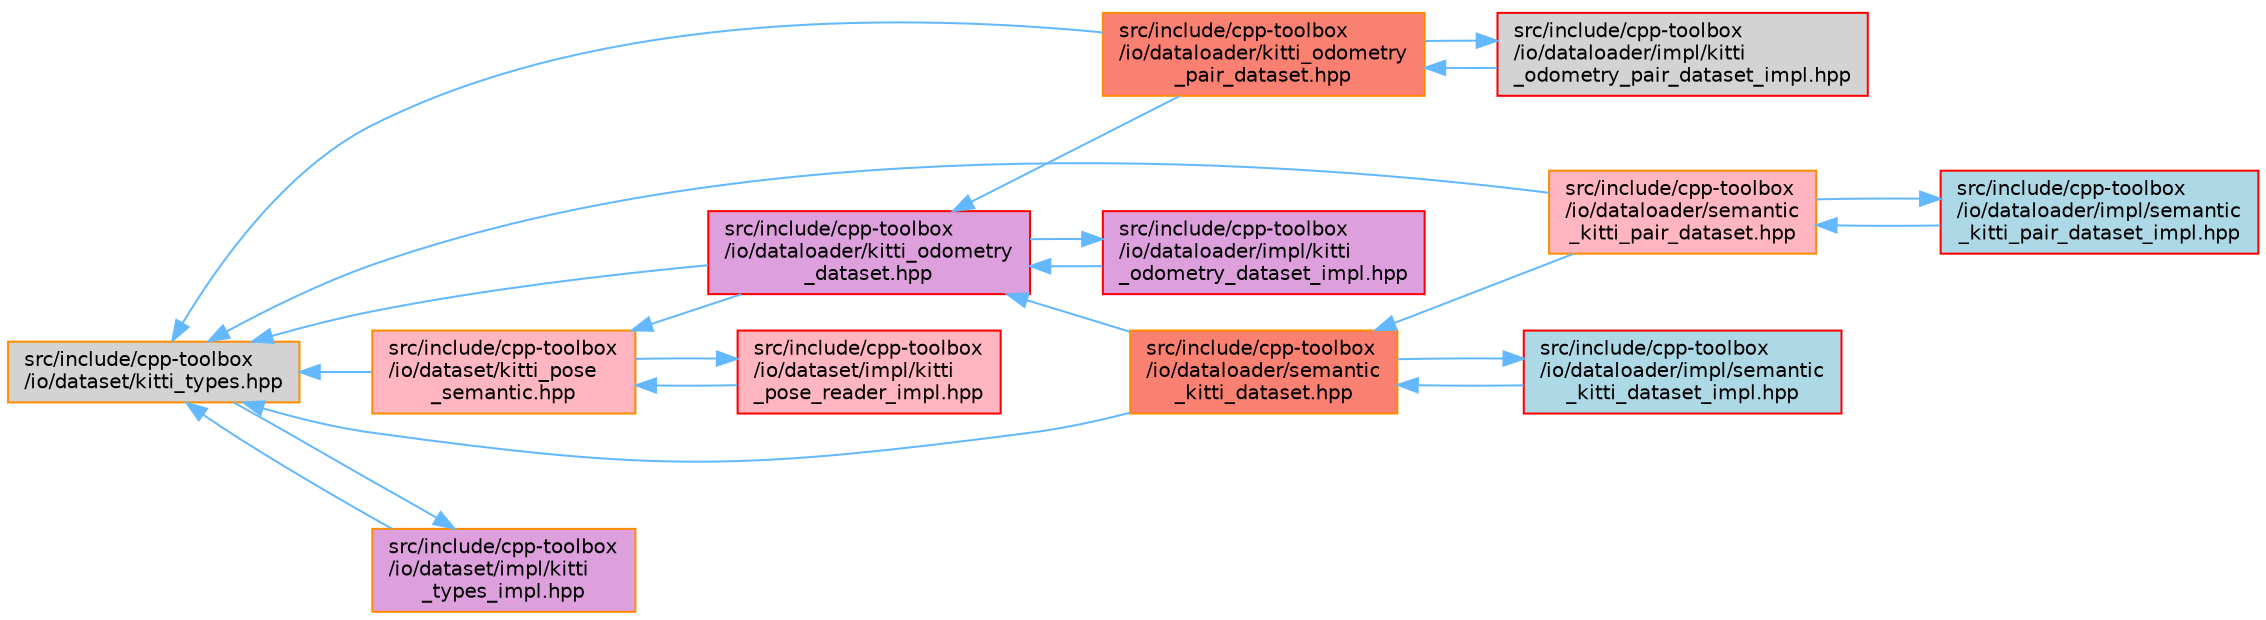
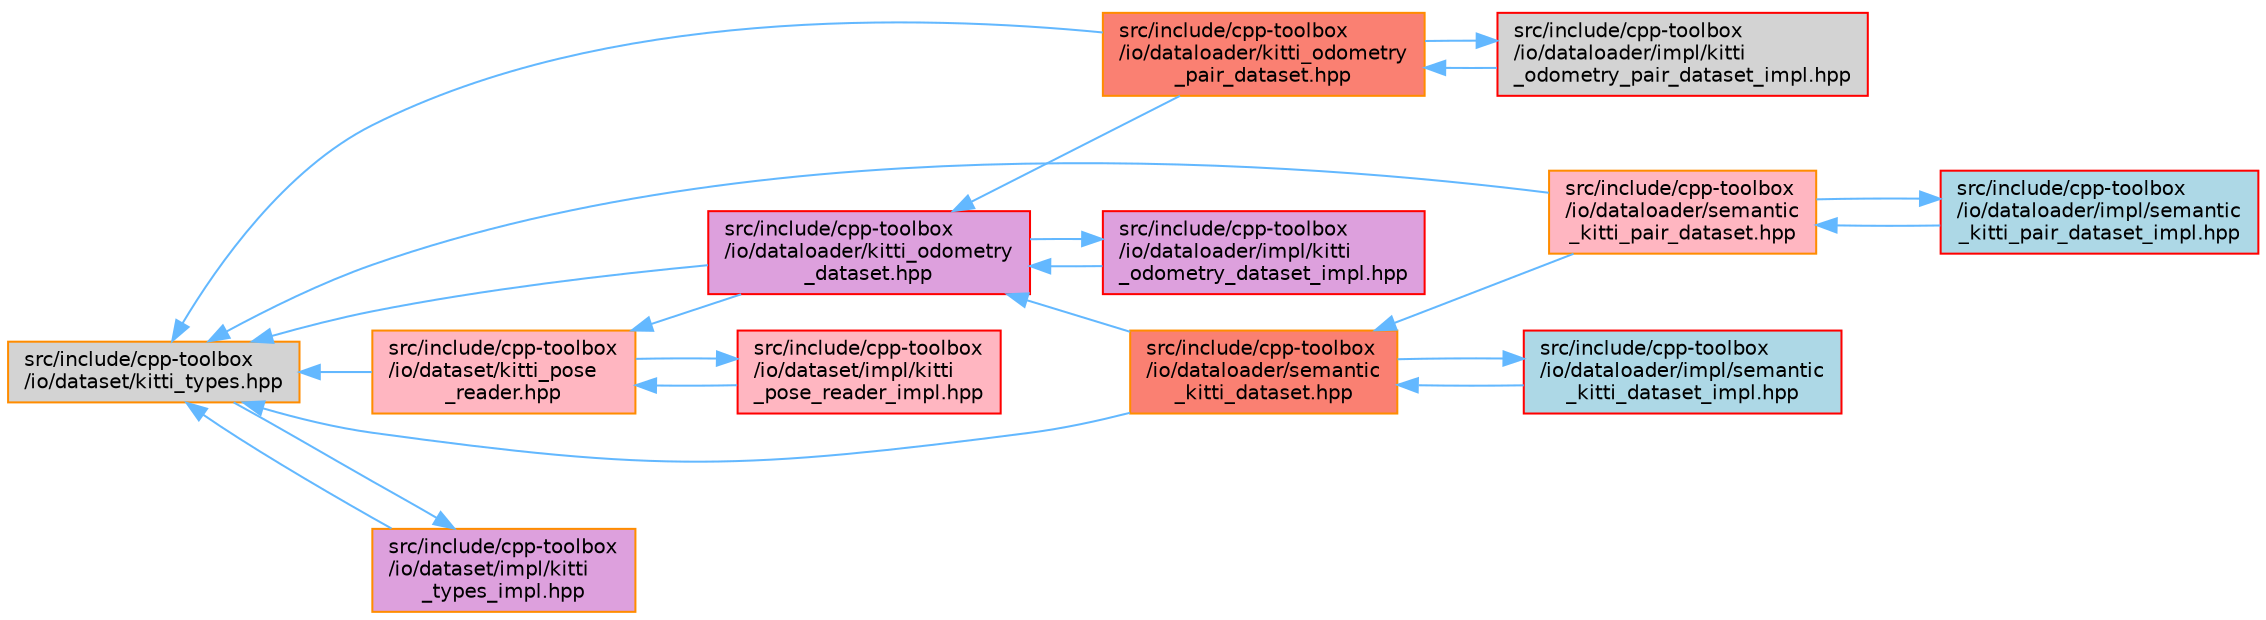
(504, 372) -> (504, 372)
